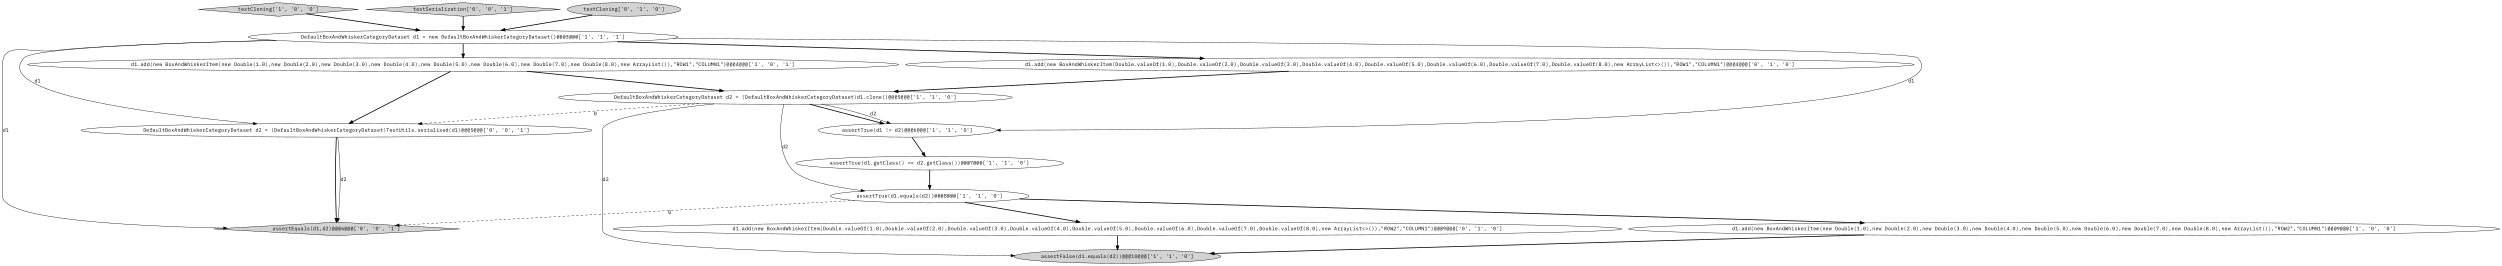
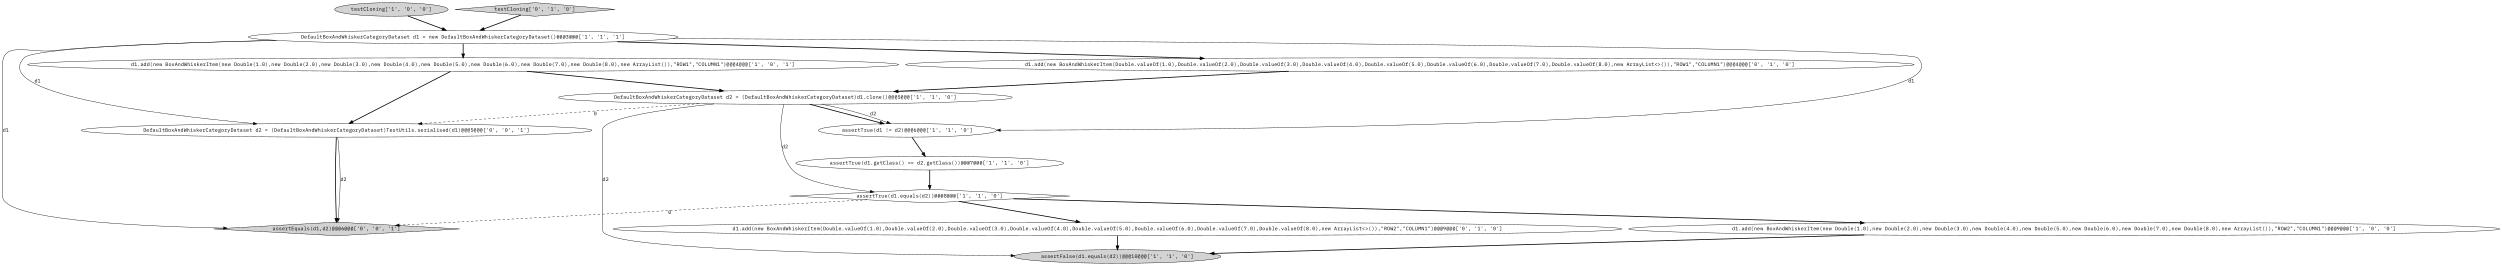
(278, 9) -> (391, 9)
(463, 9) -> none
(624, 9) -> (535, 9)
(930, 196) -> (930, 196)
